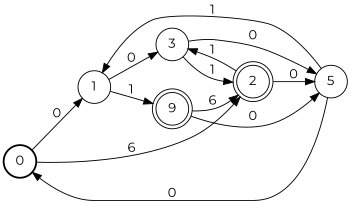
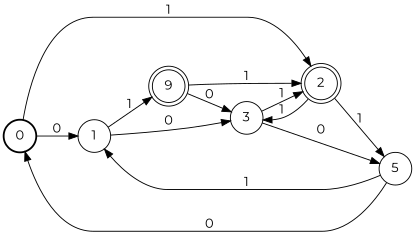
(294, 75) -> (360, 119)
(213, 101) -> (247, 77)
(255, 127) -> (205, 101)
(132, 148) -> (169, 10)
